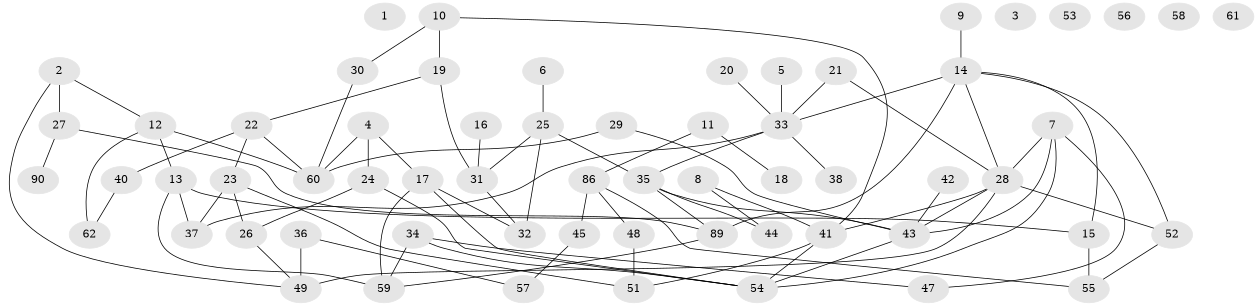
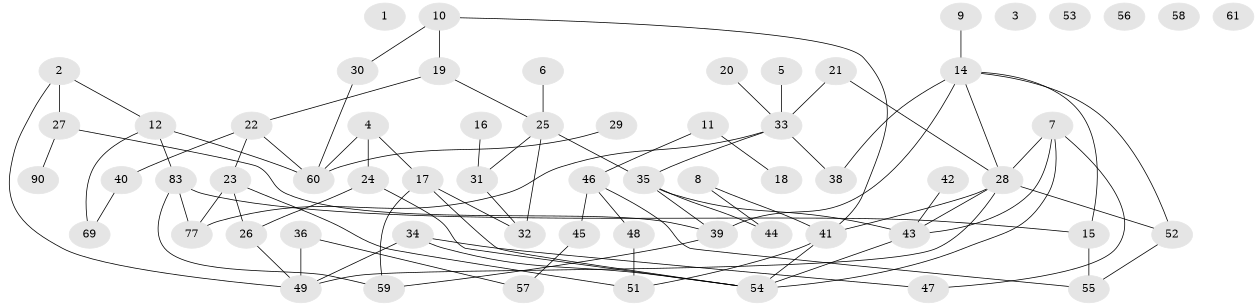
(868, 99) -> (892, 115)
(450, 128) -> (491, 98)
(176, 180) -> (176, 180)
(589, 180) -> (589, 180)
(756, 194) -> none
(90, 235) -> (90, 235)
(192, 235) -> (192, 235)
(717, 235) -> (717, 235)
(398, 263) -> (357, 262)
